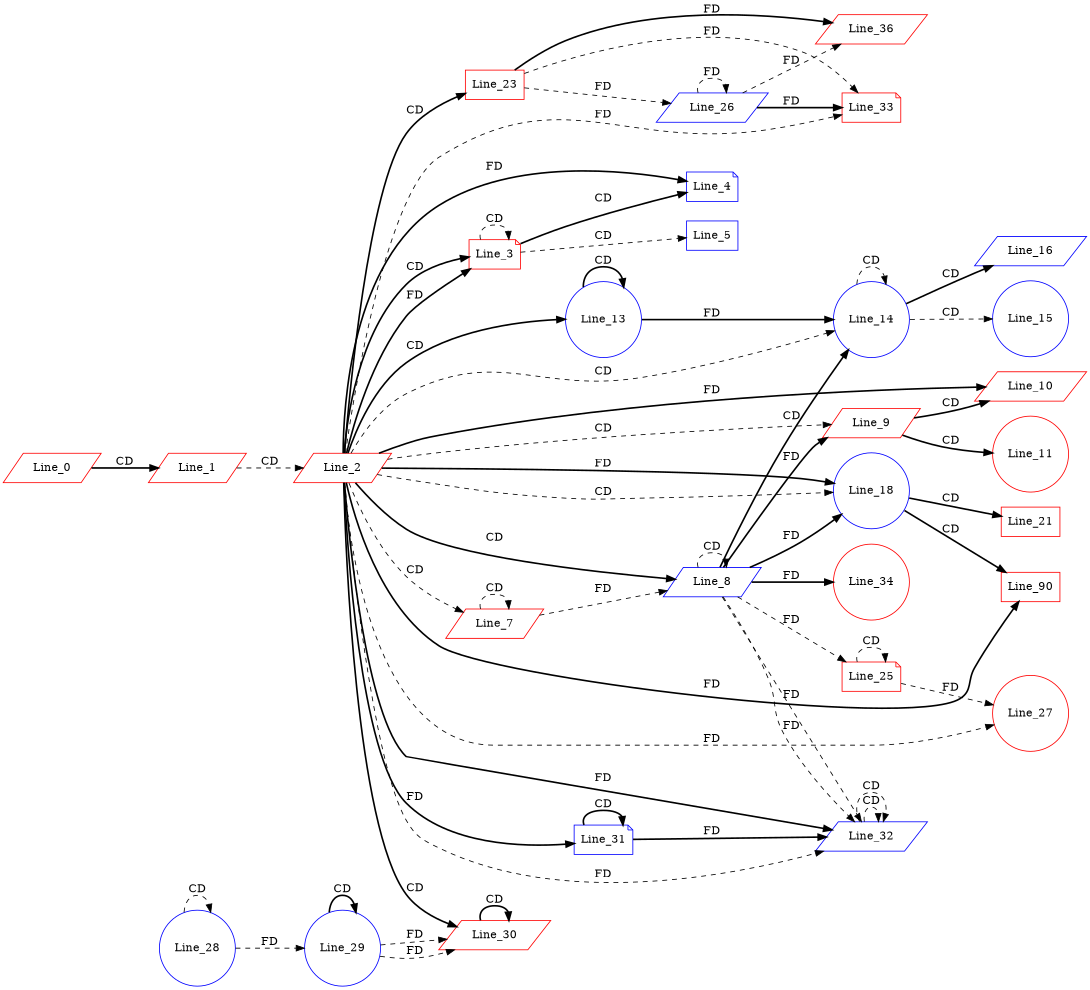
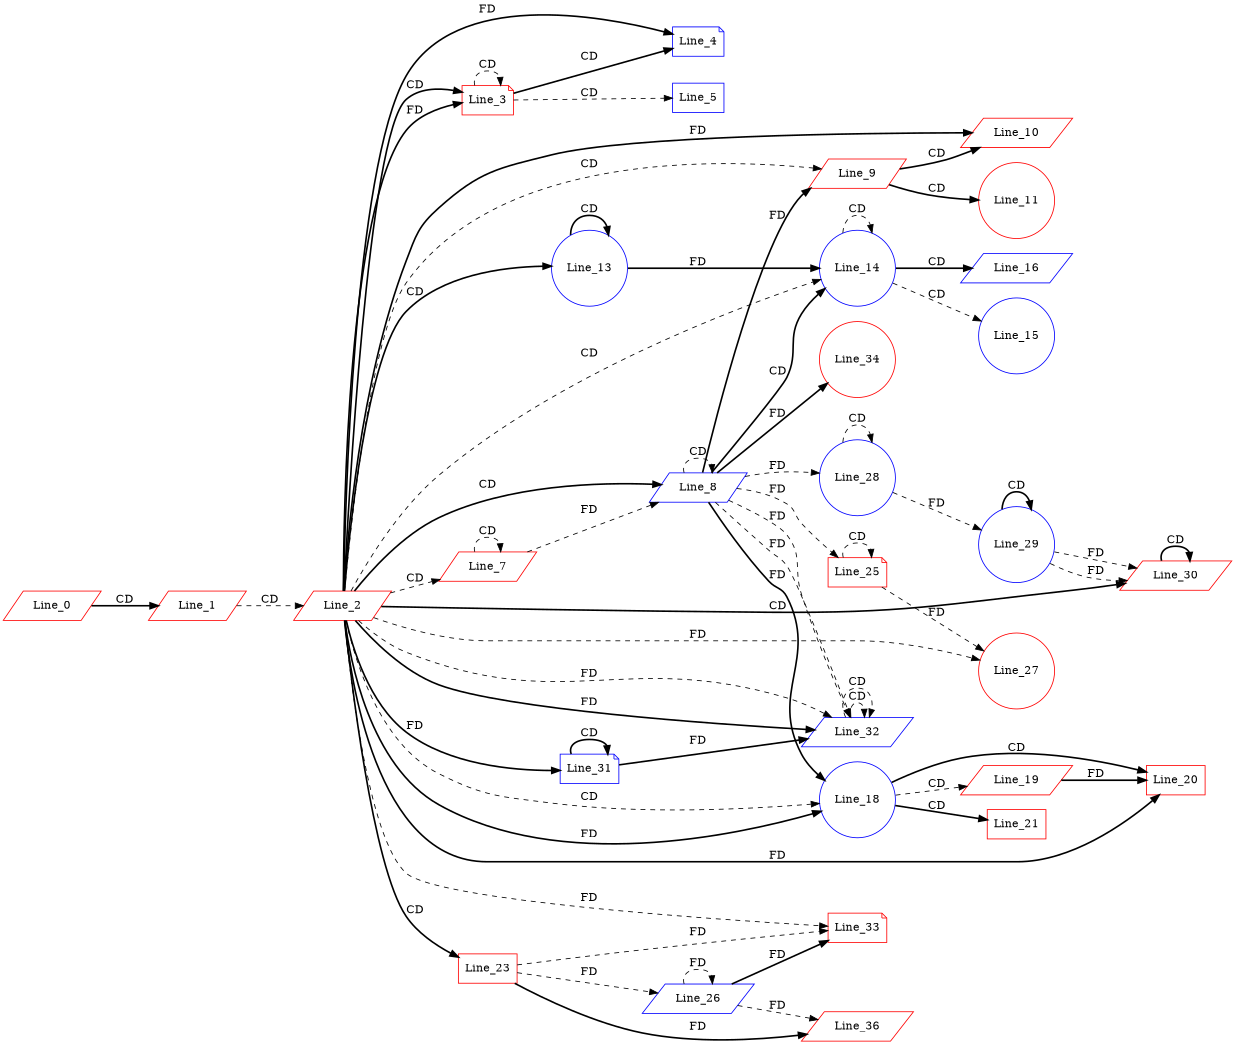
none -> (778, 472)
(1031, 587) -> (1176, 780)
none -> (1017, 780)
